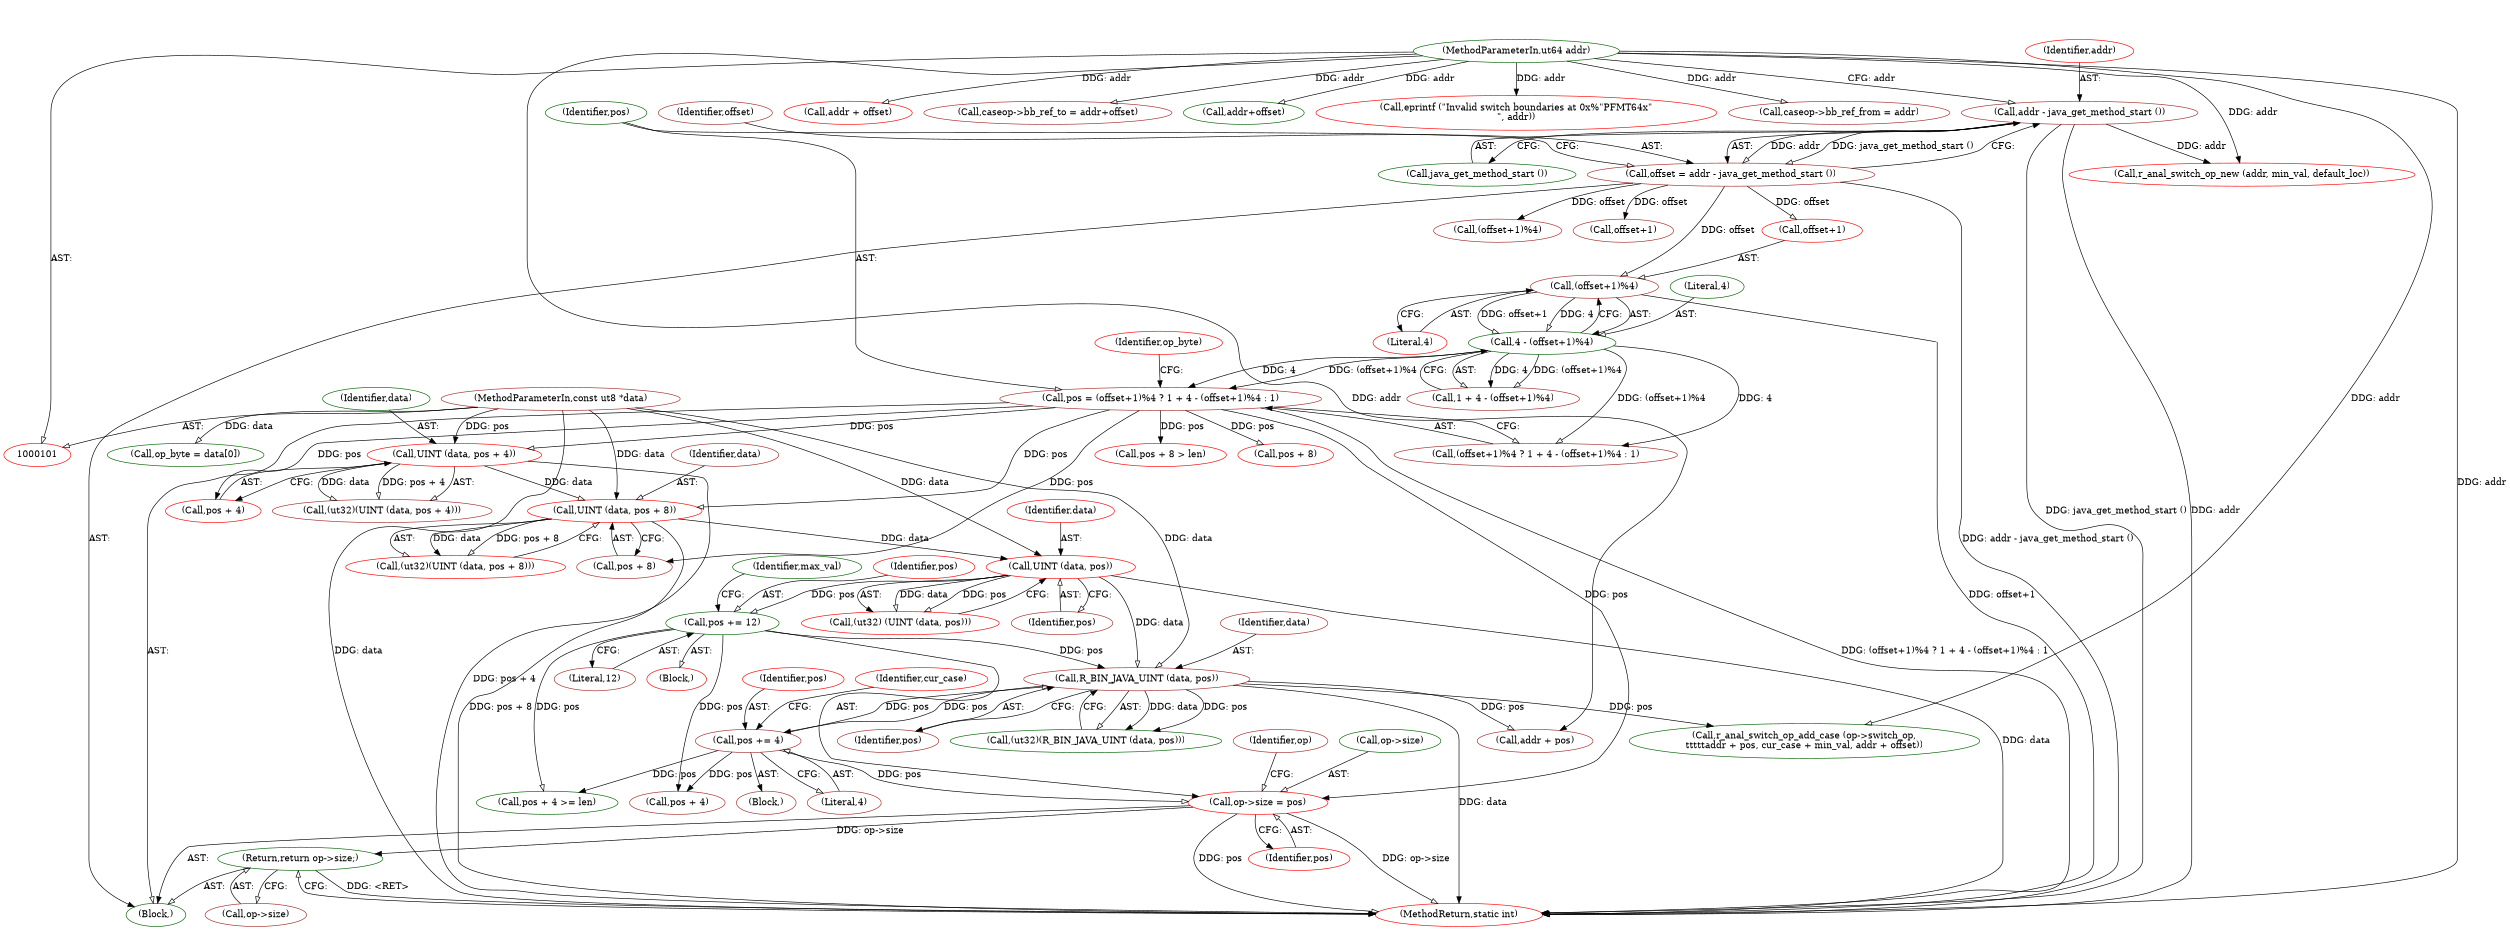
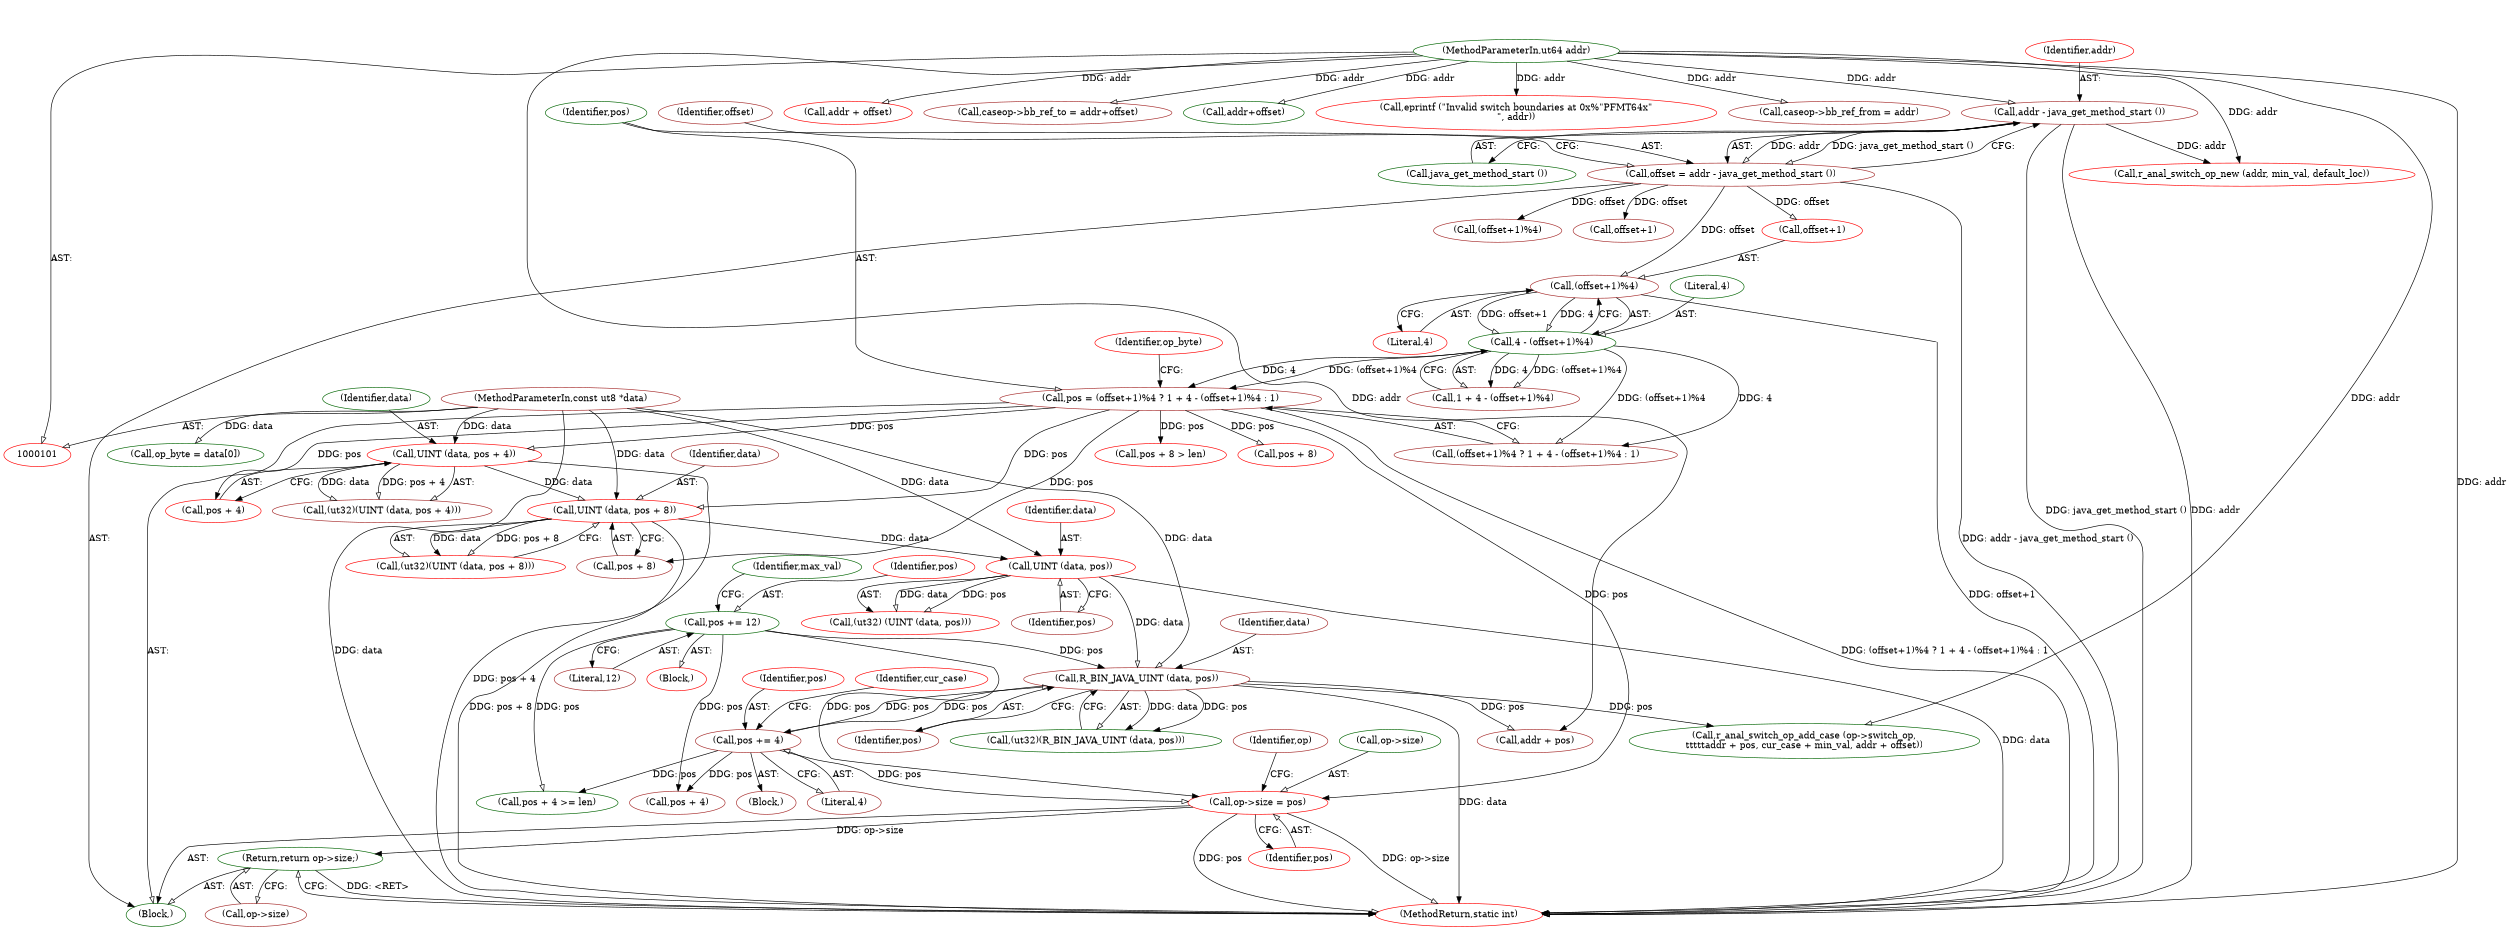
(1871, 79) -> (1871, 79)
(488, 427) -> (488, 427)
(874, 582) -> none
(1001, 602) -> none
(849, 707) -> (849, 707)
(1270, 769) -> (1270, 769)
